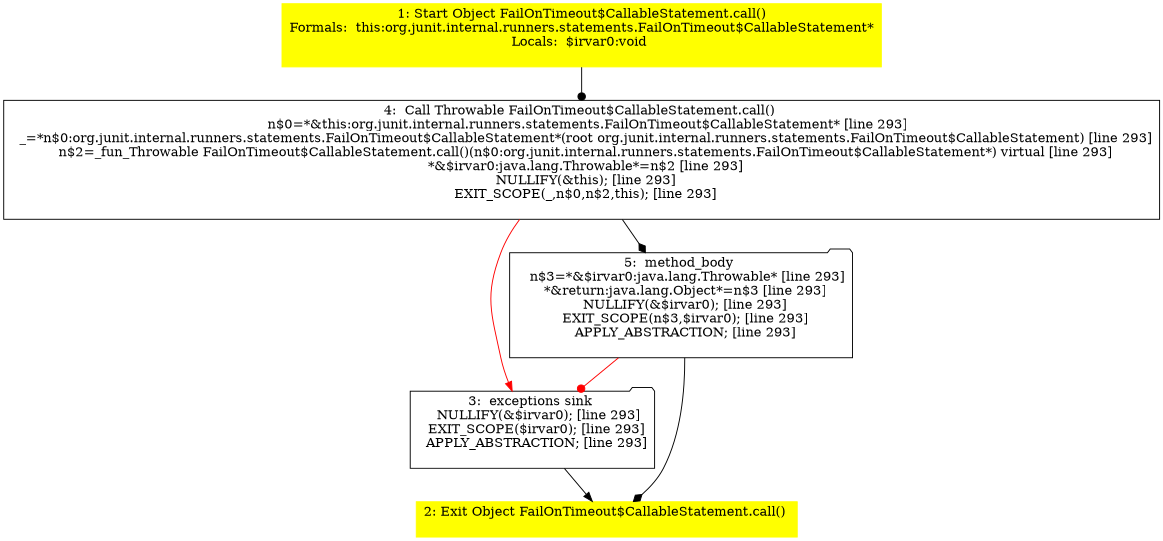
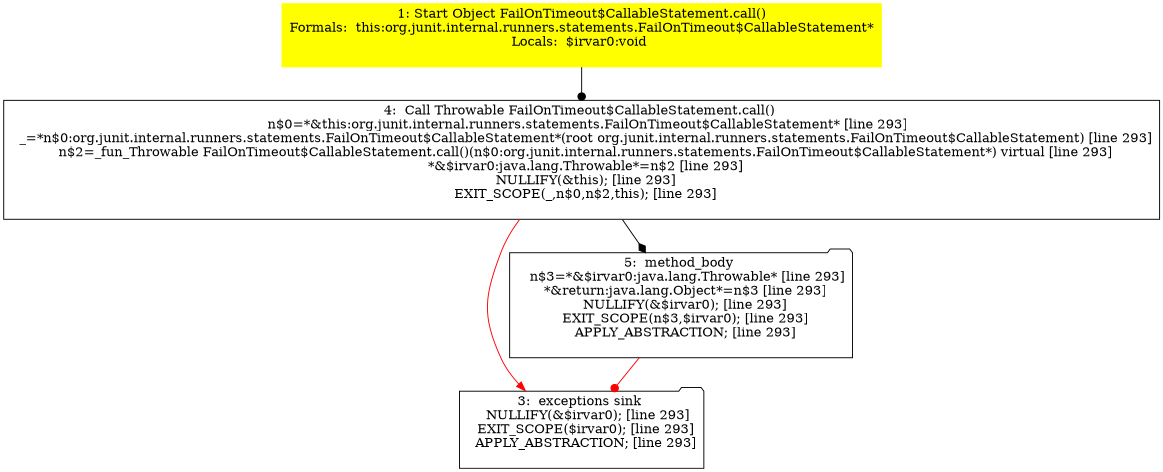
(607, 519) -> none
